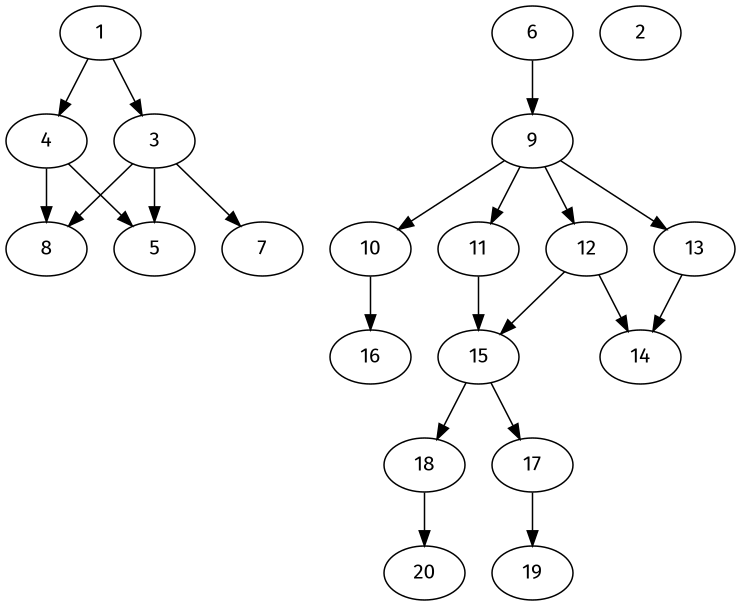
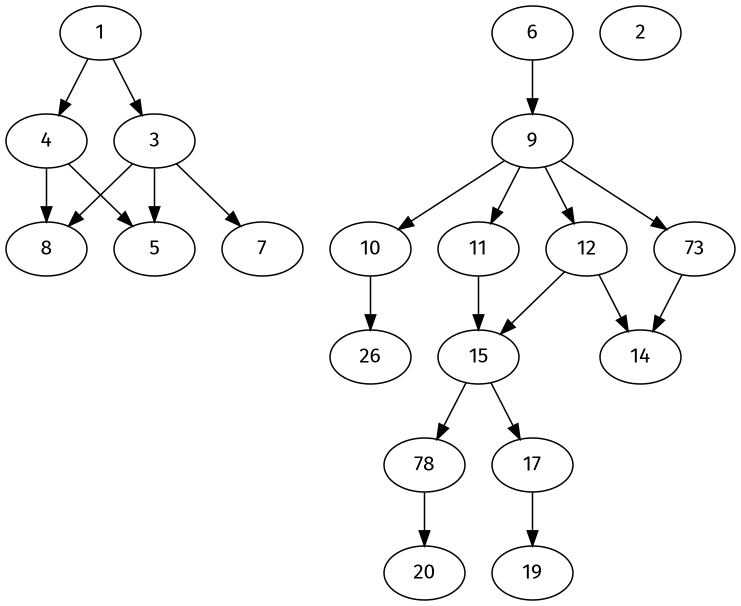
(694, 249) -> (694, 249)
(370, 357) -> (370, 357)
(424, 465) -> (424, 465)
